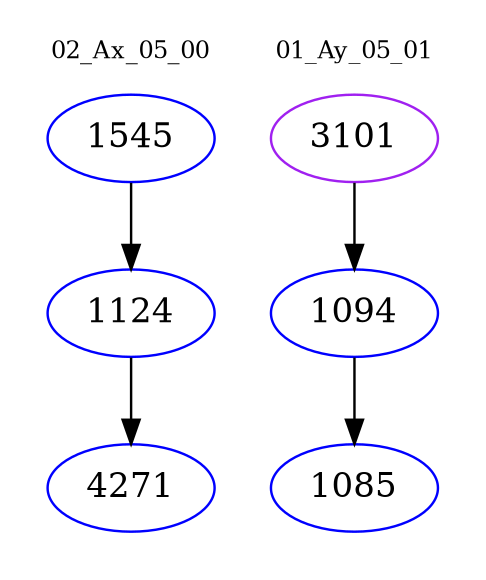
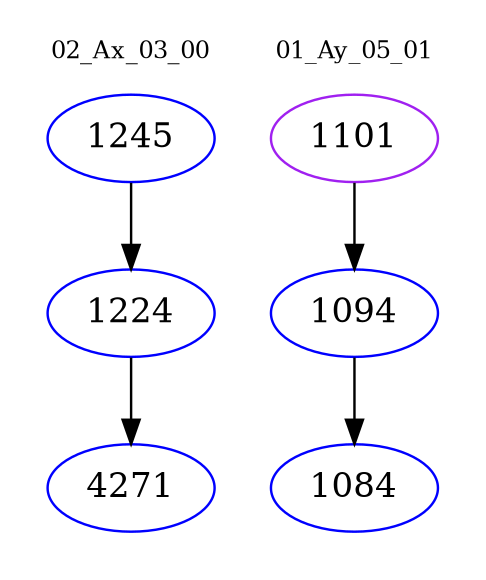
(131, 52) -> (131, 52)
(131, 138) -> (131, 138)
(354, 138) -> (354, 138)
(131, 313) -> (131, 313)
(354, 488) -> (354, 488)
